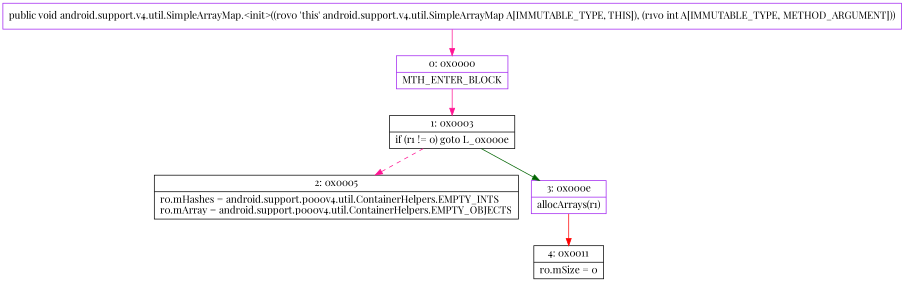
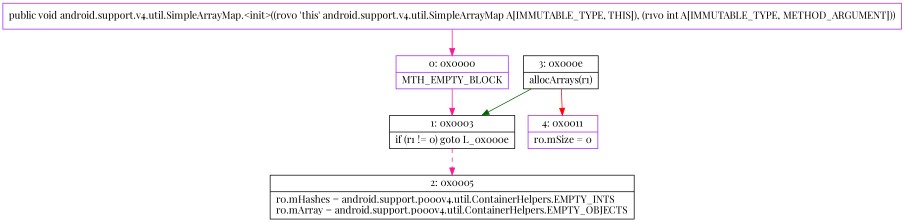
(452, 80) -> (452, 80)
(507, 163) -> (510, 100)
(569, 197) -> (561, 72)
(569, 262) -> (563, 132)
